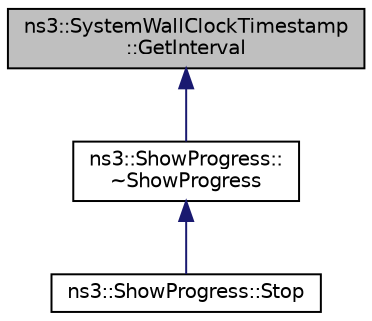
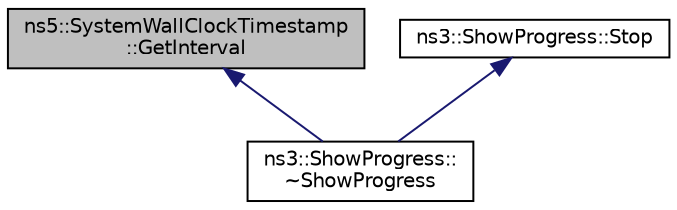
(186, 39) -> (186, 39)
(186, 248) -> (446, 106)
